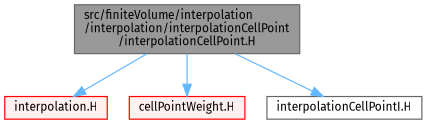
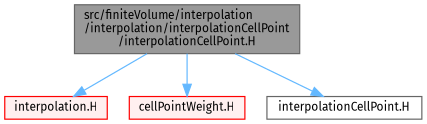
(344, 108) -> (344, 108)
